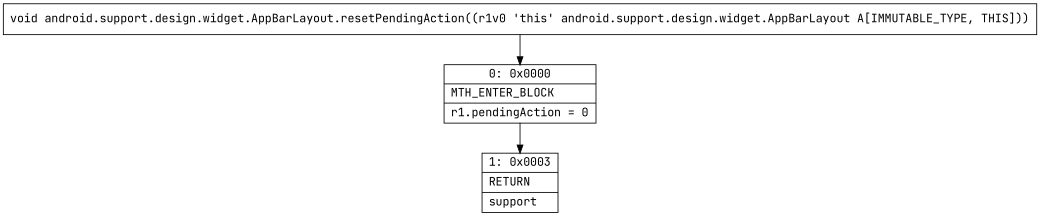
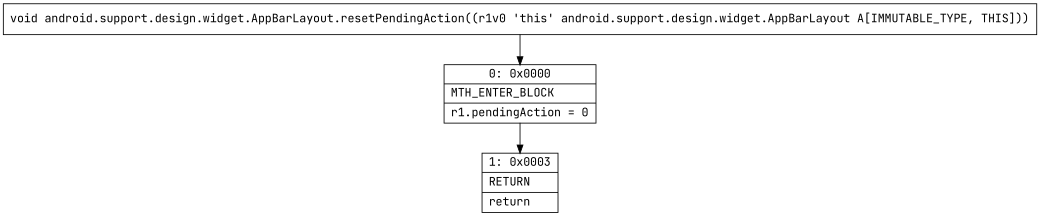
(513, 202) -> (510, 202)
